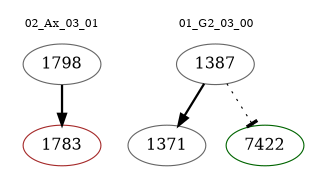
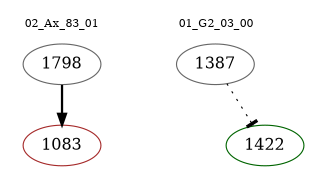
(62, 24) -> (62, 24)
(62, 145) -> (62, 145)
(167, 145) -> none
(265, 145) -> (265, 145)
